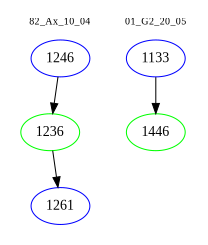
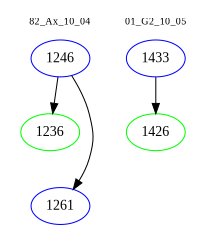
(156, 22) -> (156, 22)
(156, 58) -> (156, 58)
(156, 132) -> (156, 132)
(55, 164) -> (92, 128)
